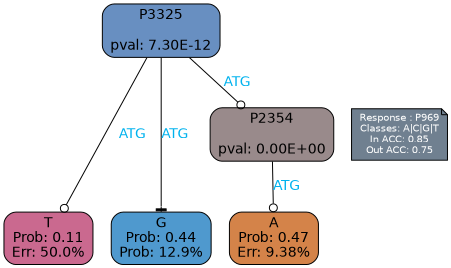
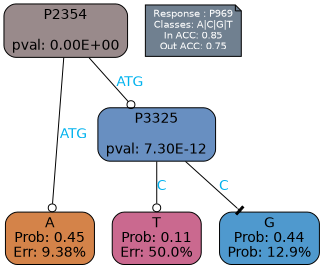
(214, 80) -> (109, 80)
(133, 134) -> (162, 186)
(175, 134) -> (224, 186)
(274, 238) -> (50, 238)
